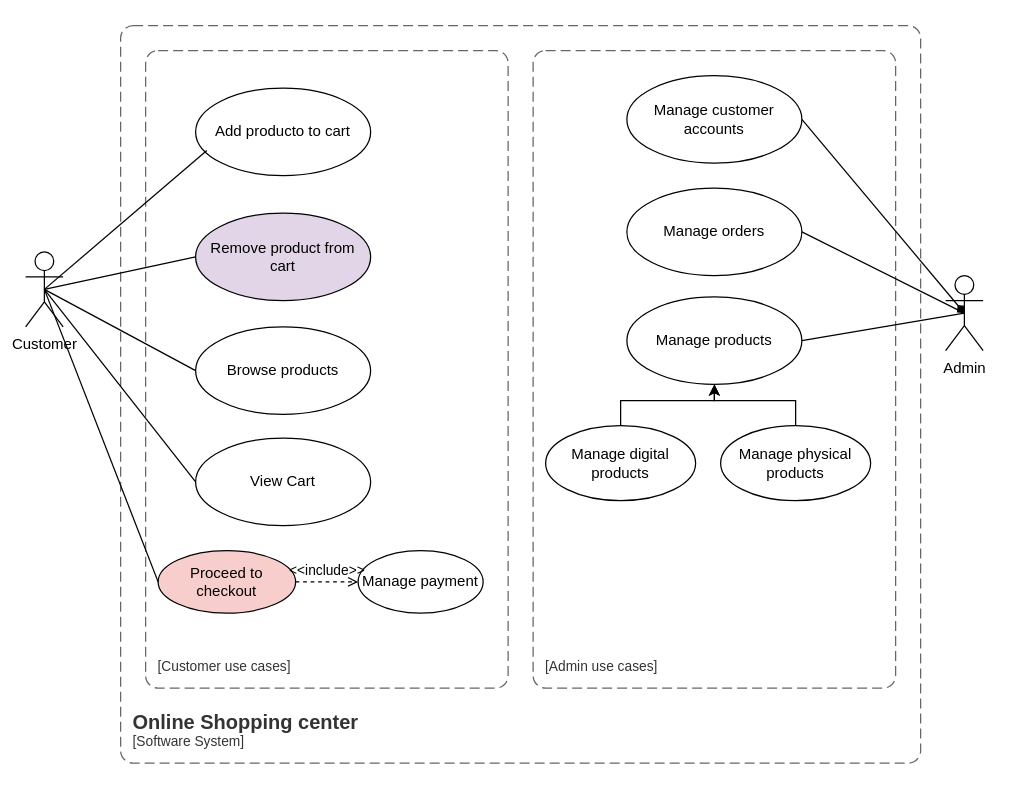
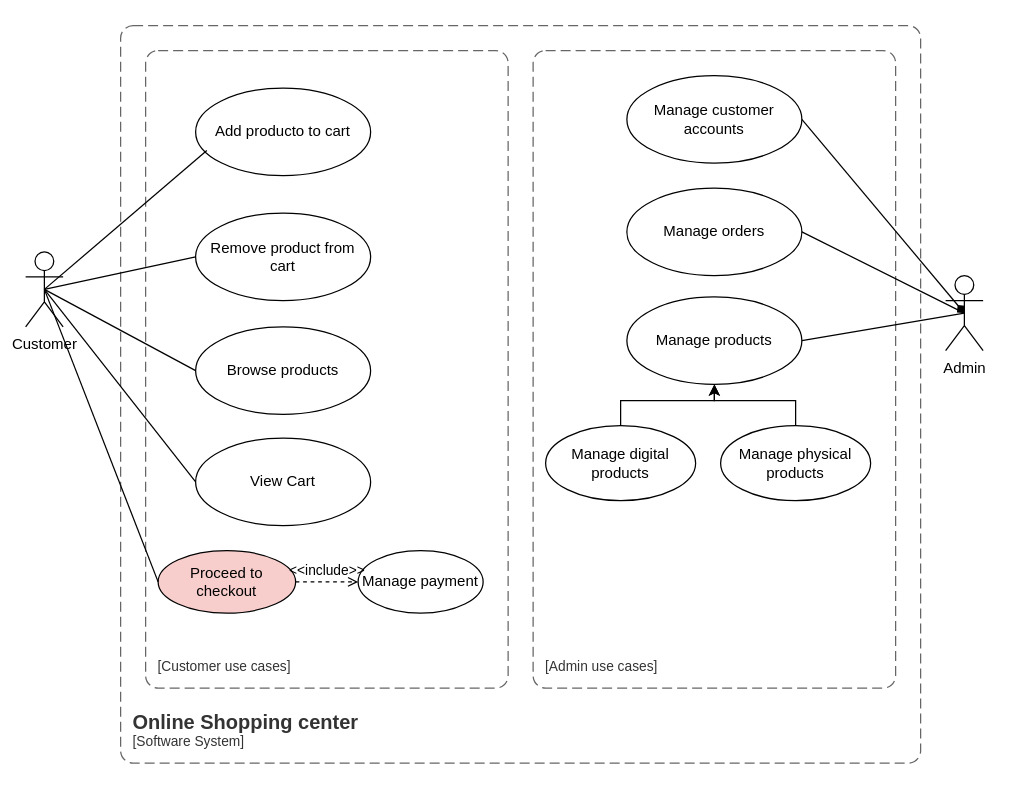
(283, 257) -> (283, 257)
